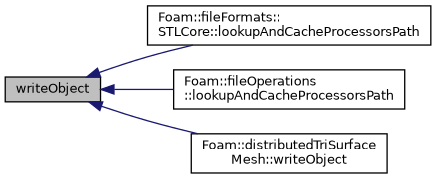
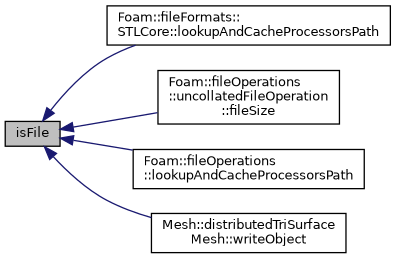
(53, 89) -> (33, 134)
none -> (249, 97)
(289, 153) -> (249, 233)
